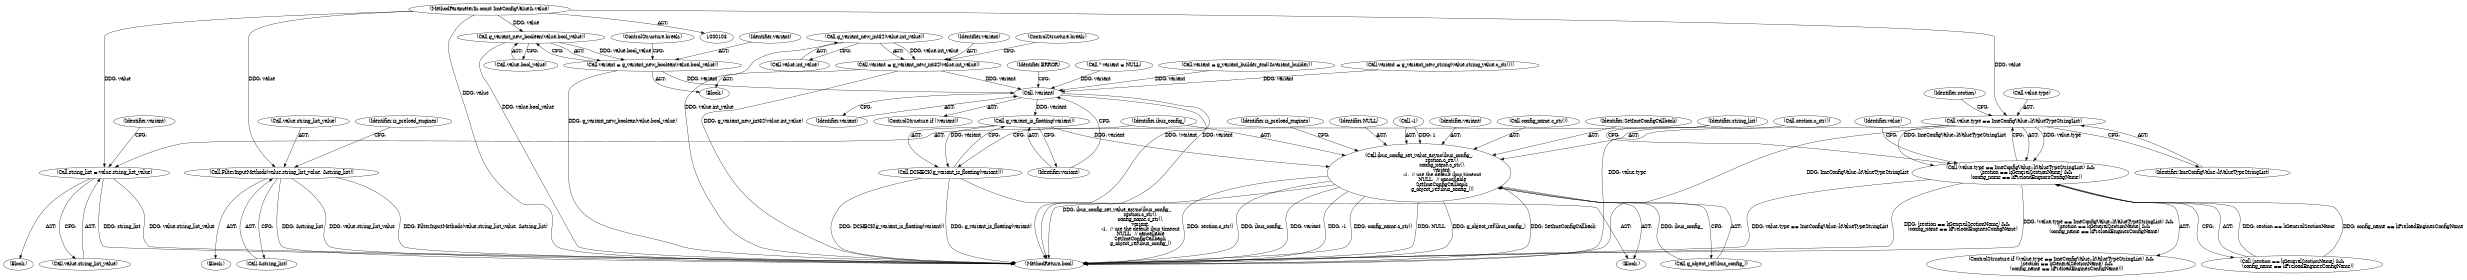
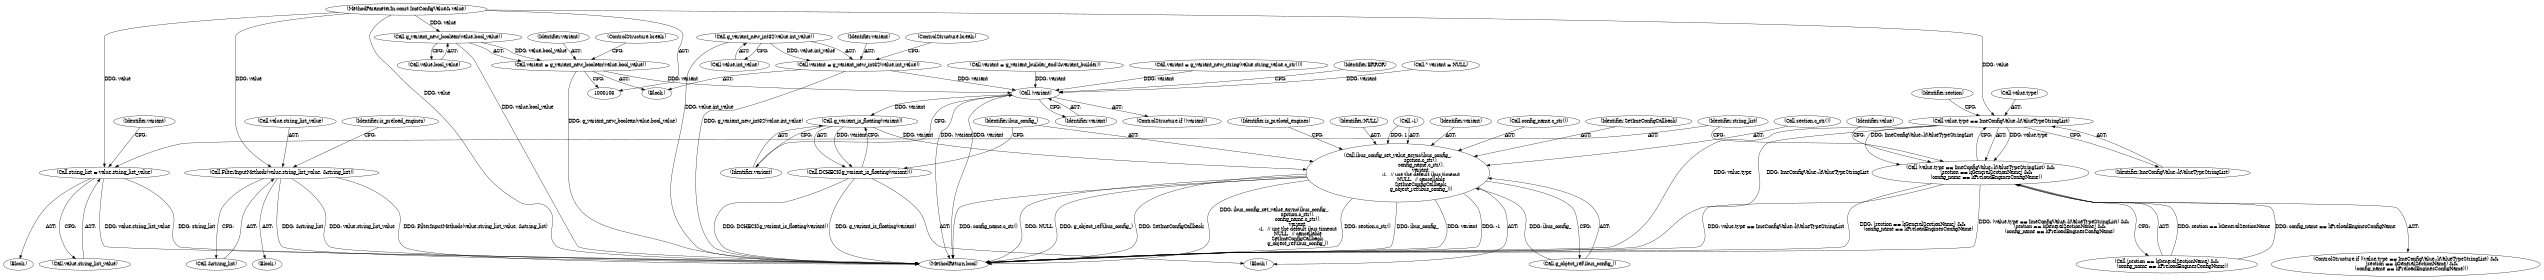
(564, 57) -> (590, 79)
